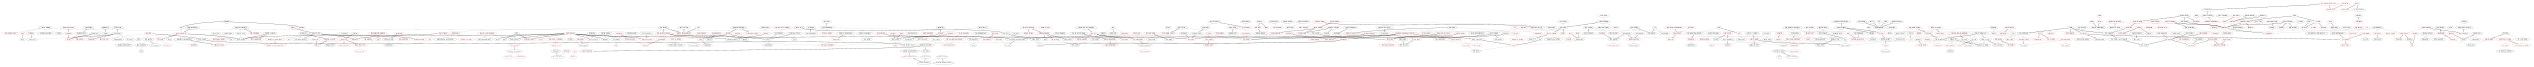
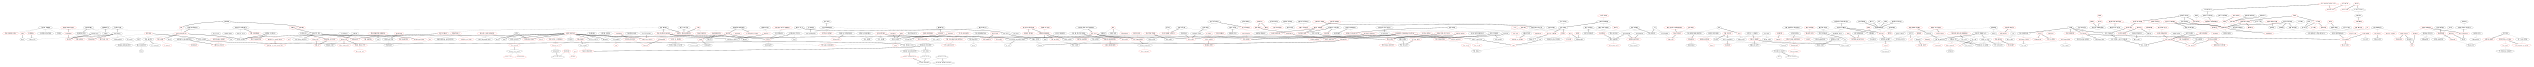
(1259, 30) -> (1273, 31)
none -> (1527, 34)
(2470, 37) -> (2463, 36)
none -> (881, 39)
(2227, 39) -> none
